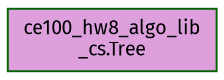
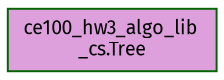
(112, 40) -> (112, 40)
